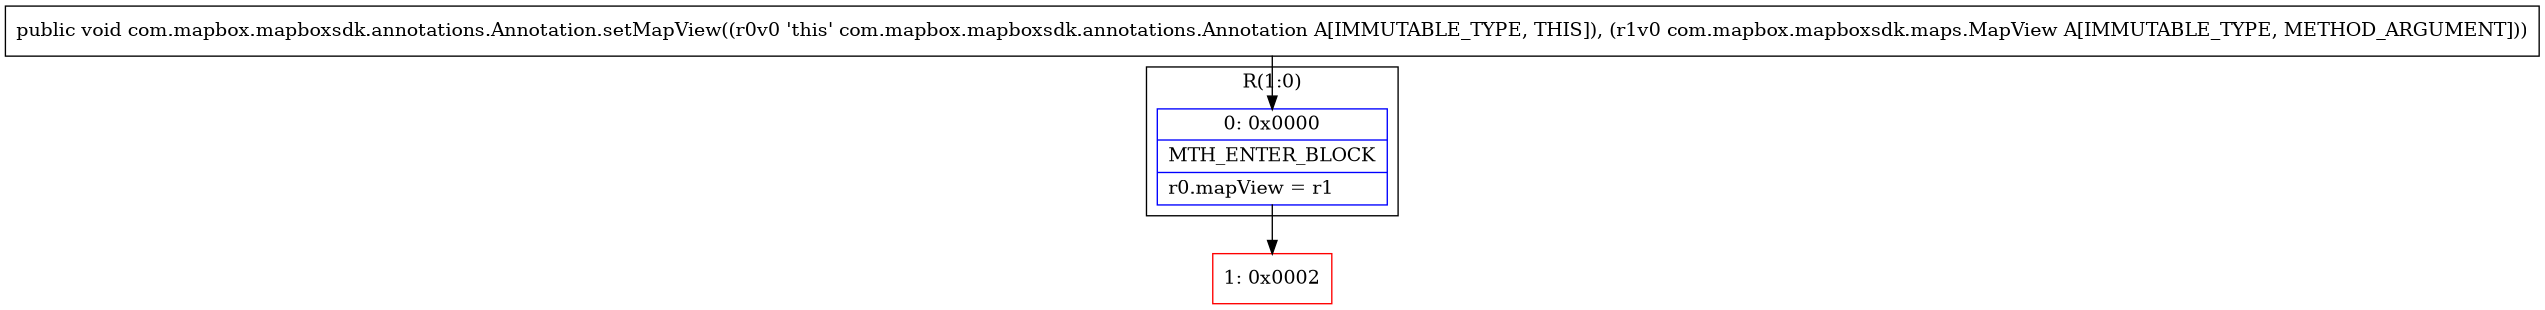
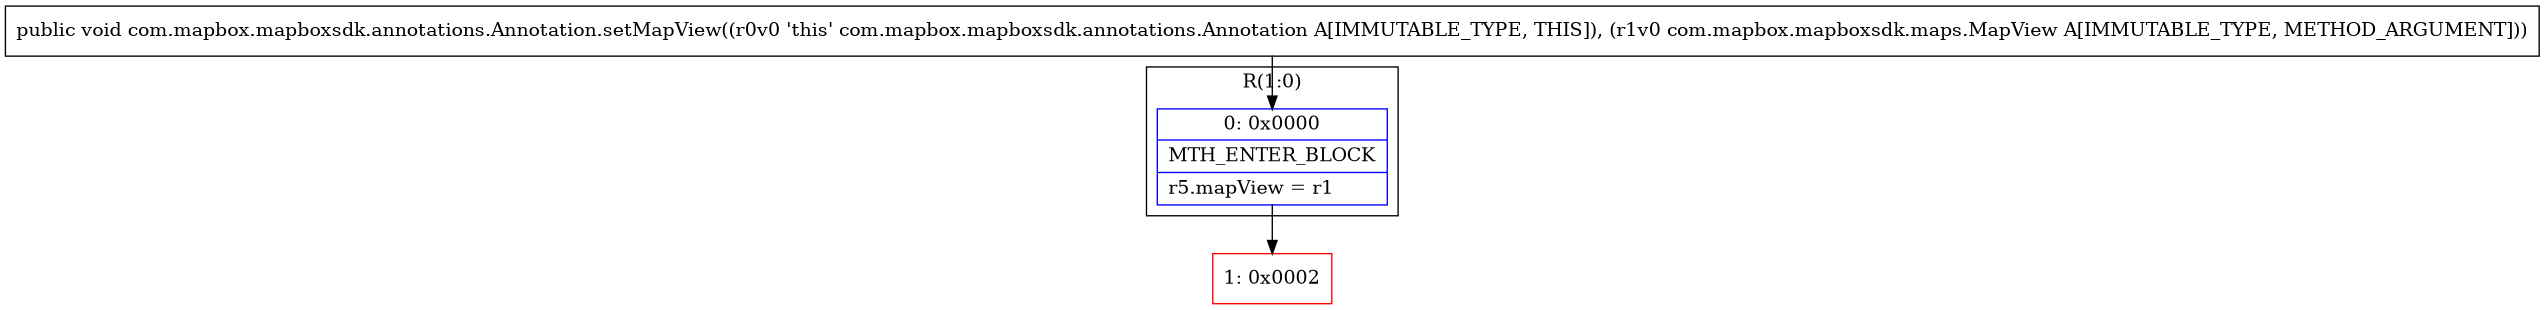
(1251, 188) -> (1251, 188)
